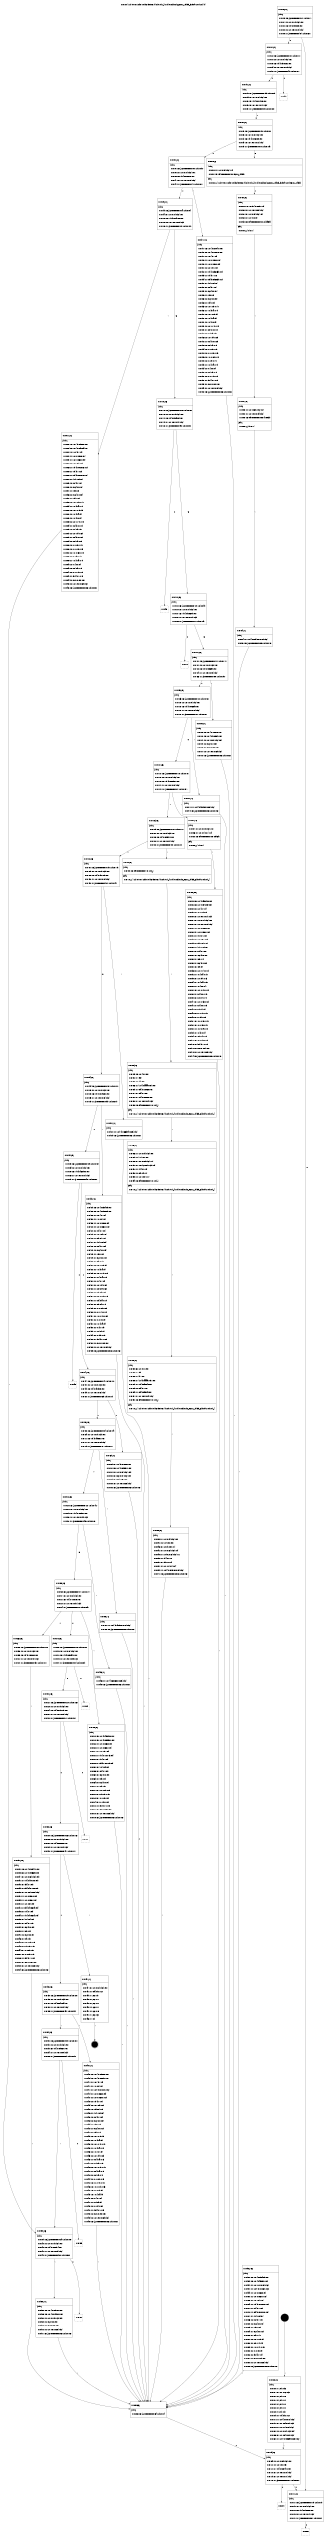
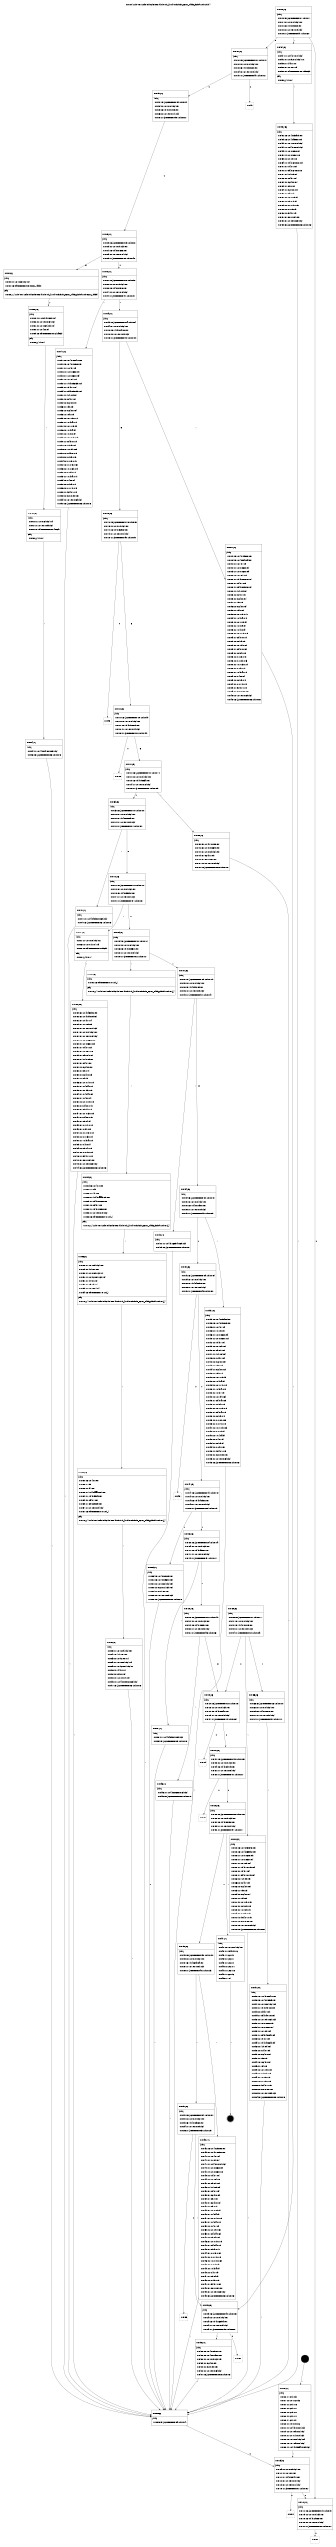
none -> (294, 64)
(77, 1552) -> (211, 1663)
